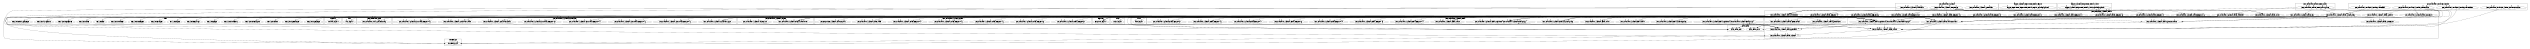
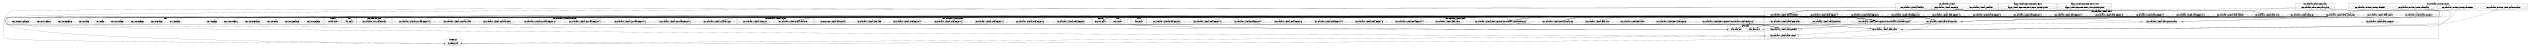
(2028, 8) -> (2028, 8)
(193, 22) -> none
